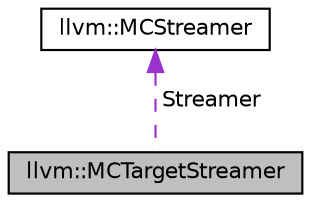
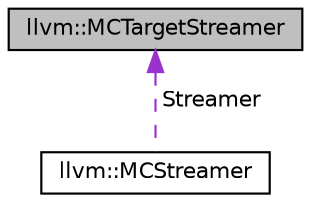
(156, 112) -> (156, 112)
